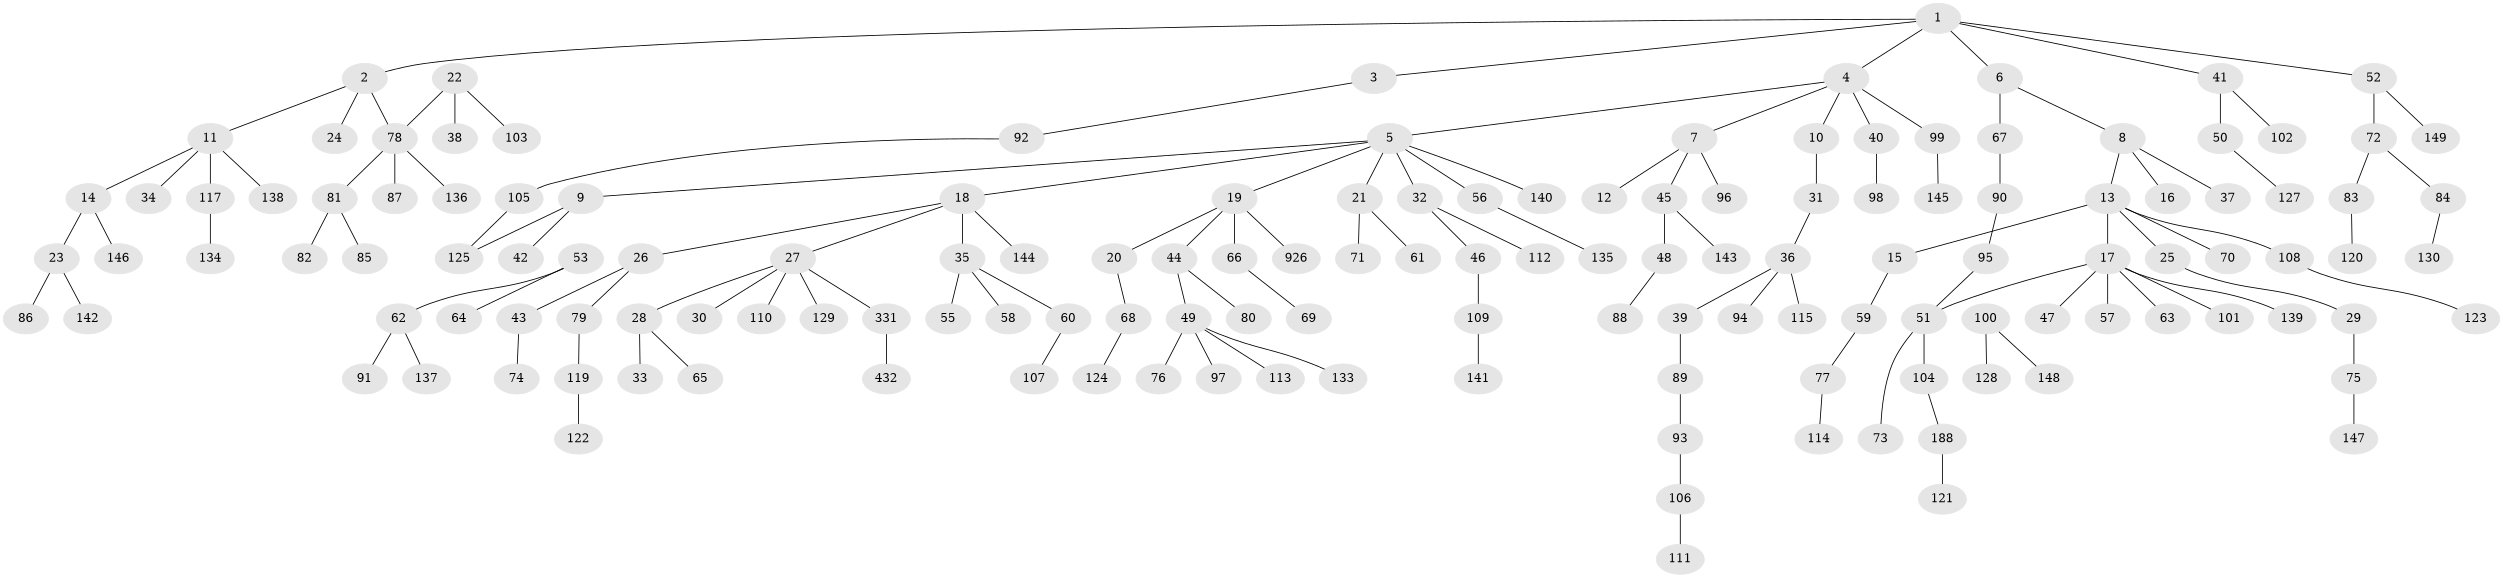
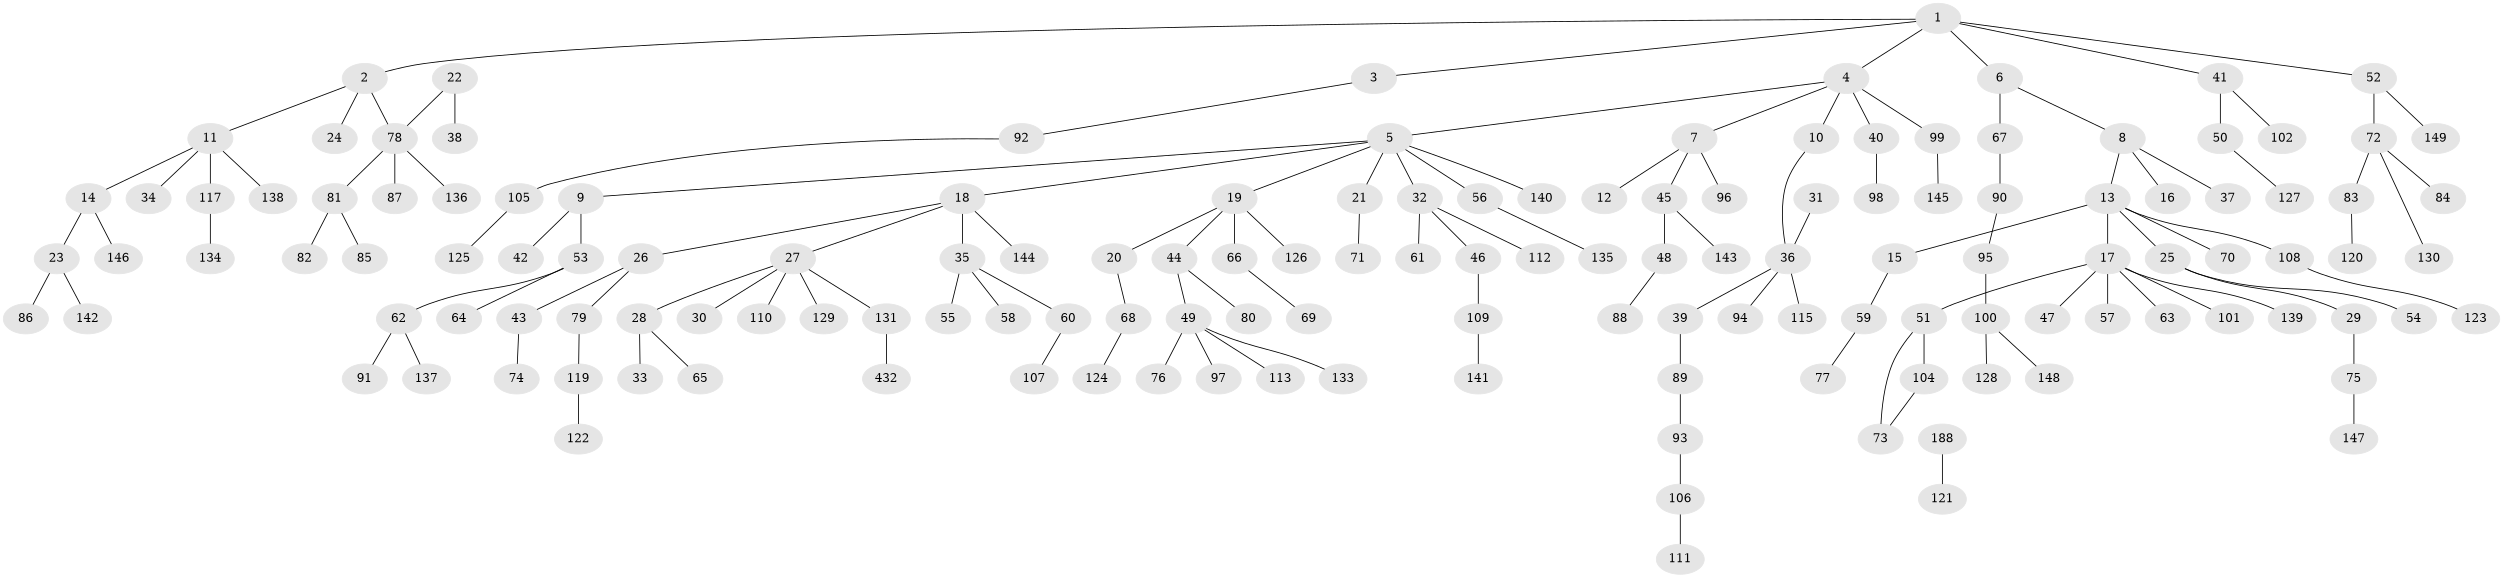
(517, 139) -> none
(1816, 169) -> (1784, 195)
(520, 229) -> (581, 229)
(1389, 229) -> (1419, 229)
(2436, 229) -> (2401, 199)
(1296, 259) -> (1296, 259)
(1955, 289) -> (1986, 287)
(886, 319) -> (886, 319)
none -> (2414, 319)
(1933, 409) -> (1902, 409)
(1819, 439) -> none
